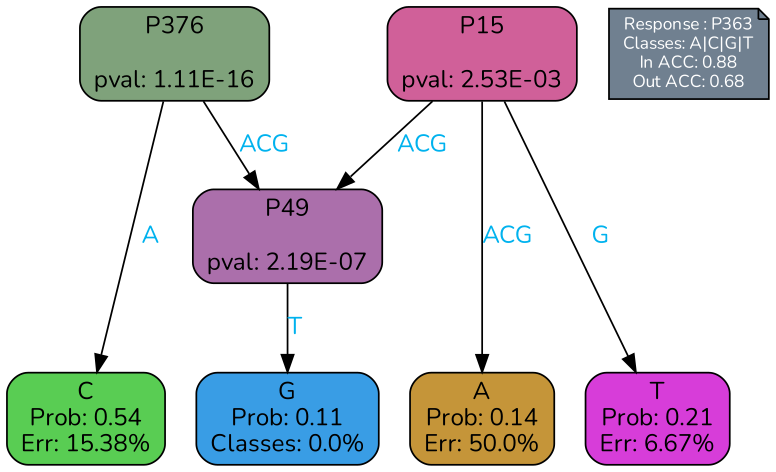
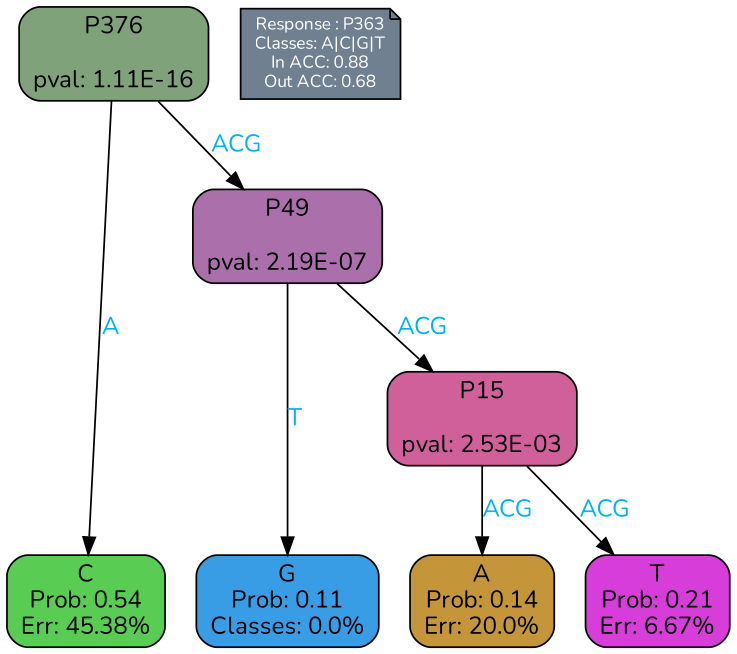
(392, 139) -> (378, 321)
(601, 236) -> (606, 510)
(86, 419) -> (86, 601)
(482, 419) -> (482, 601)
